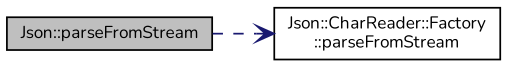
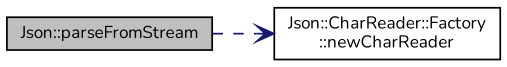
(387, 34) -> (387, 34)
